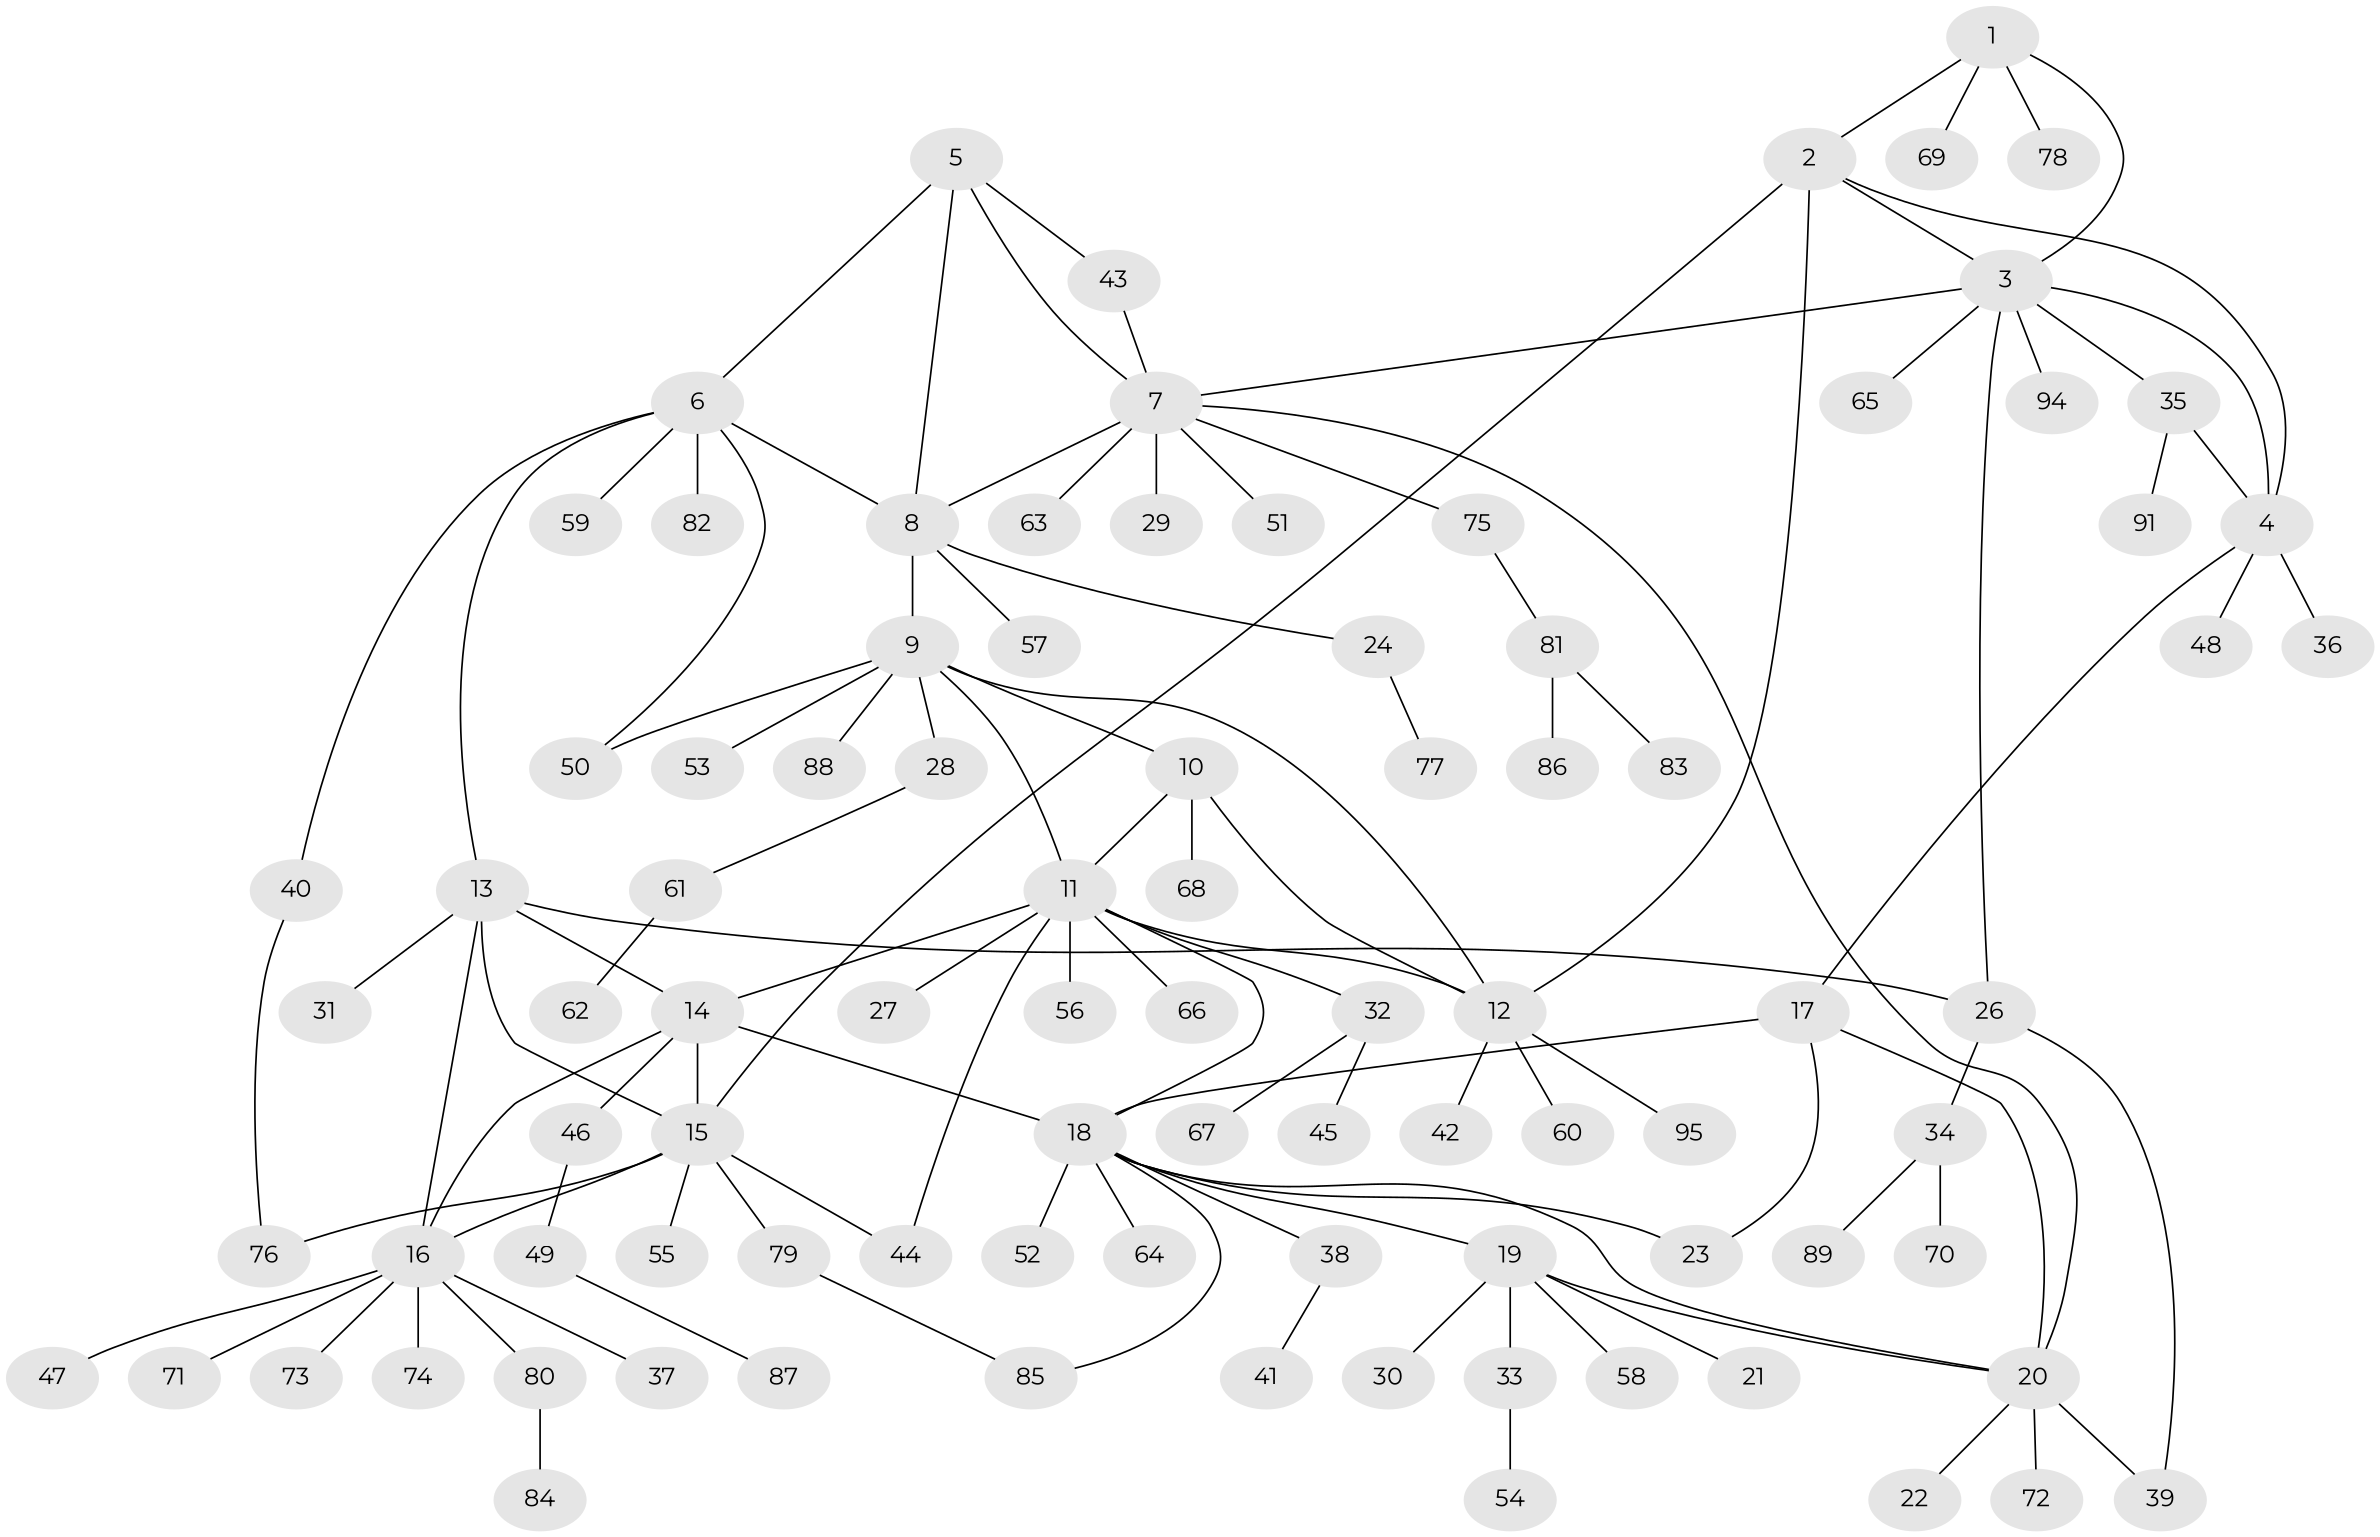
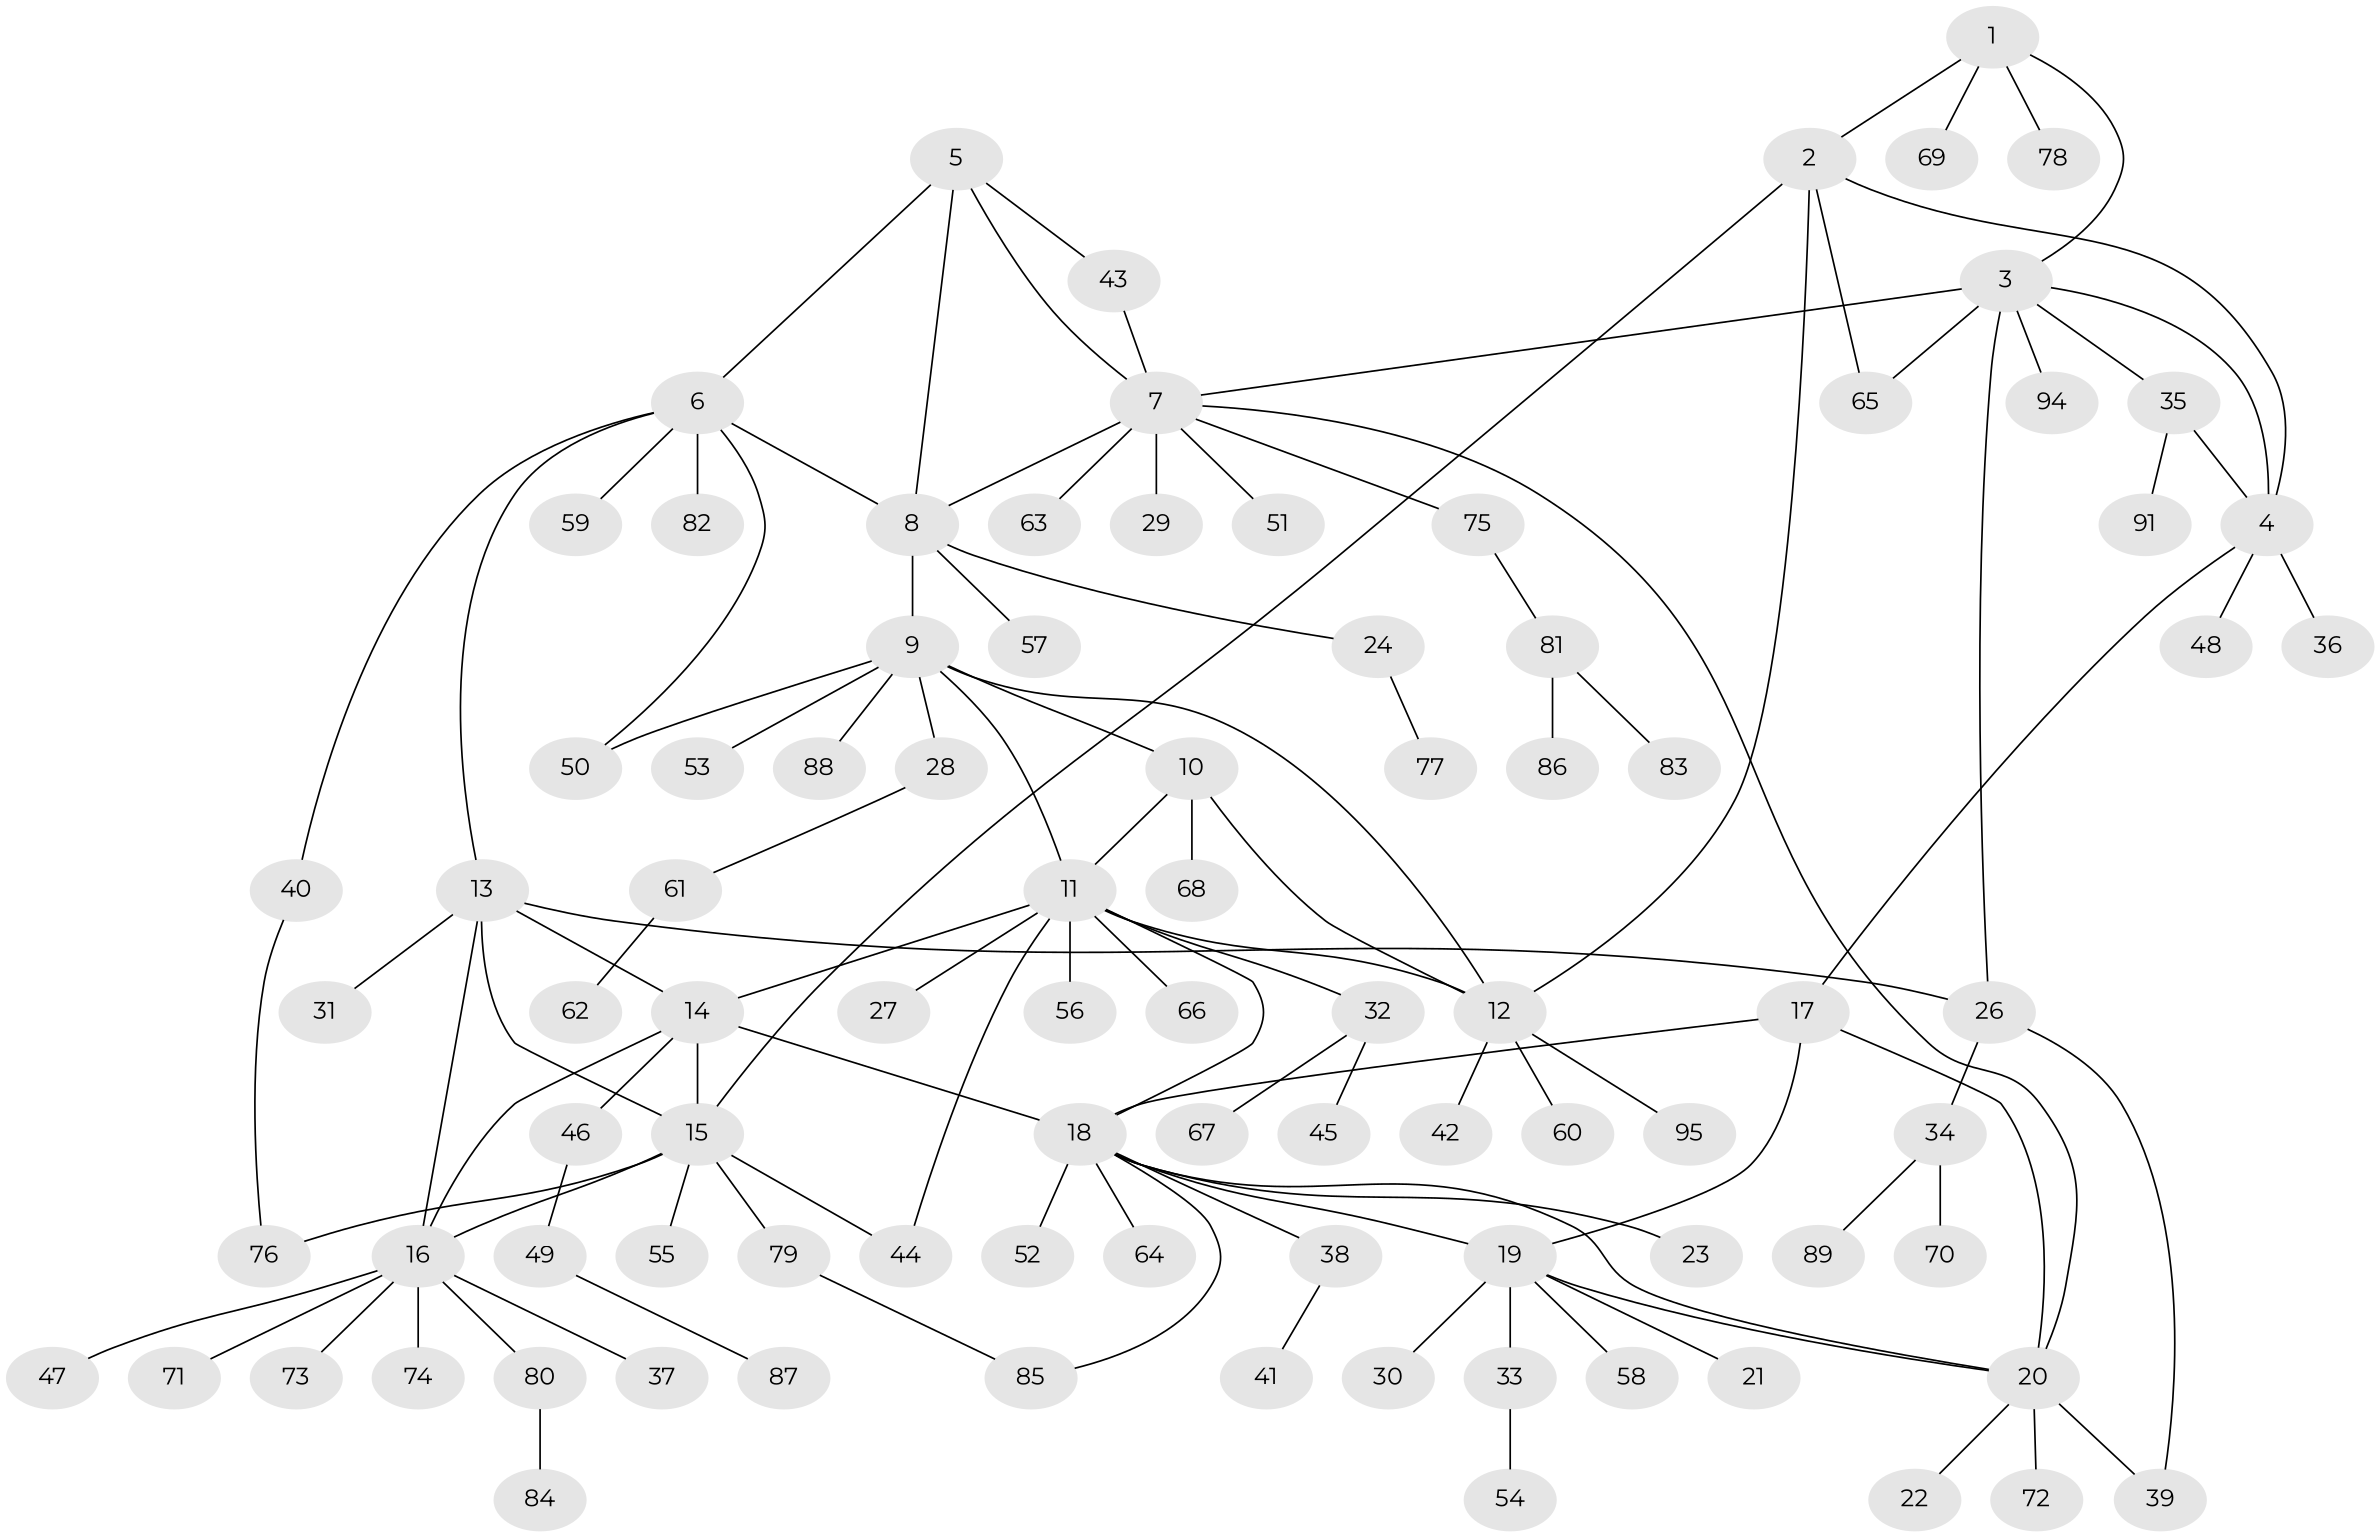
(1908, 220) -> (1838, 281)
(1810, 1156) -> (1717, 1187)
